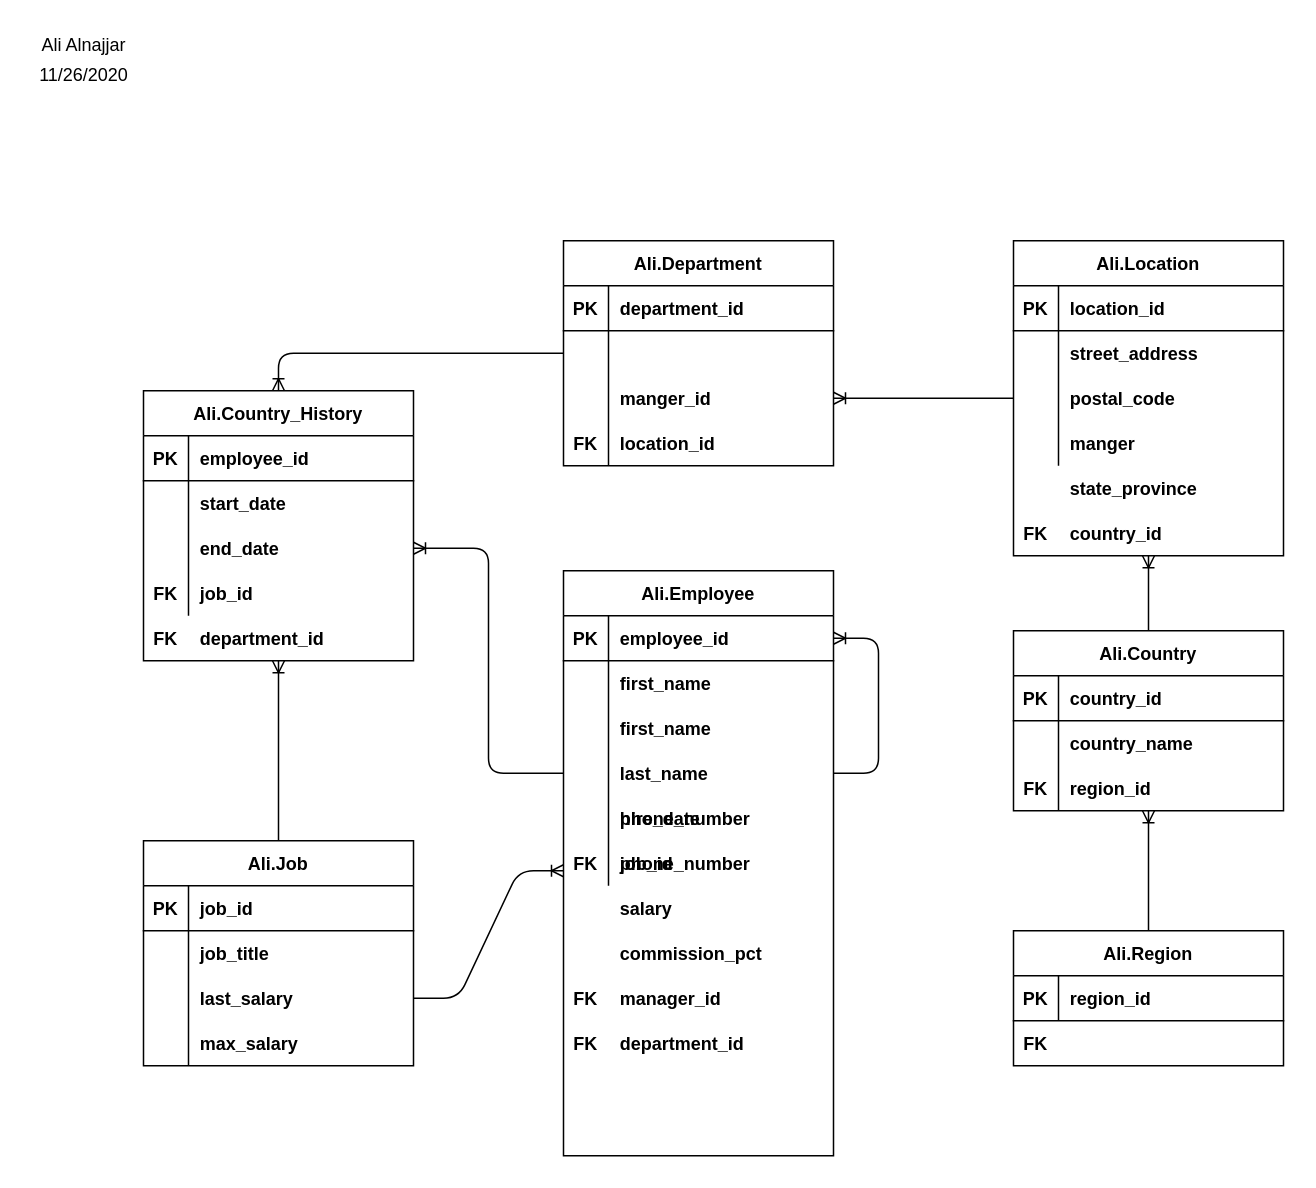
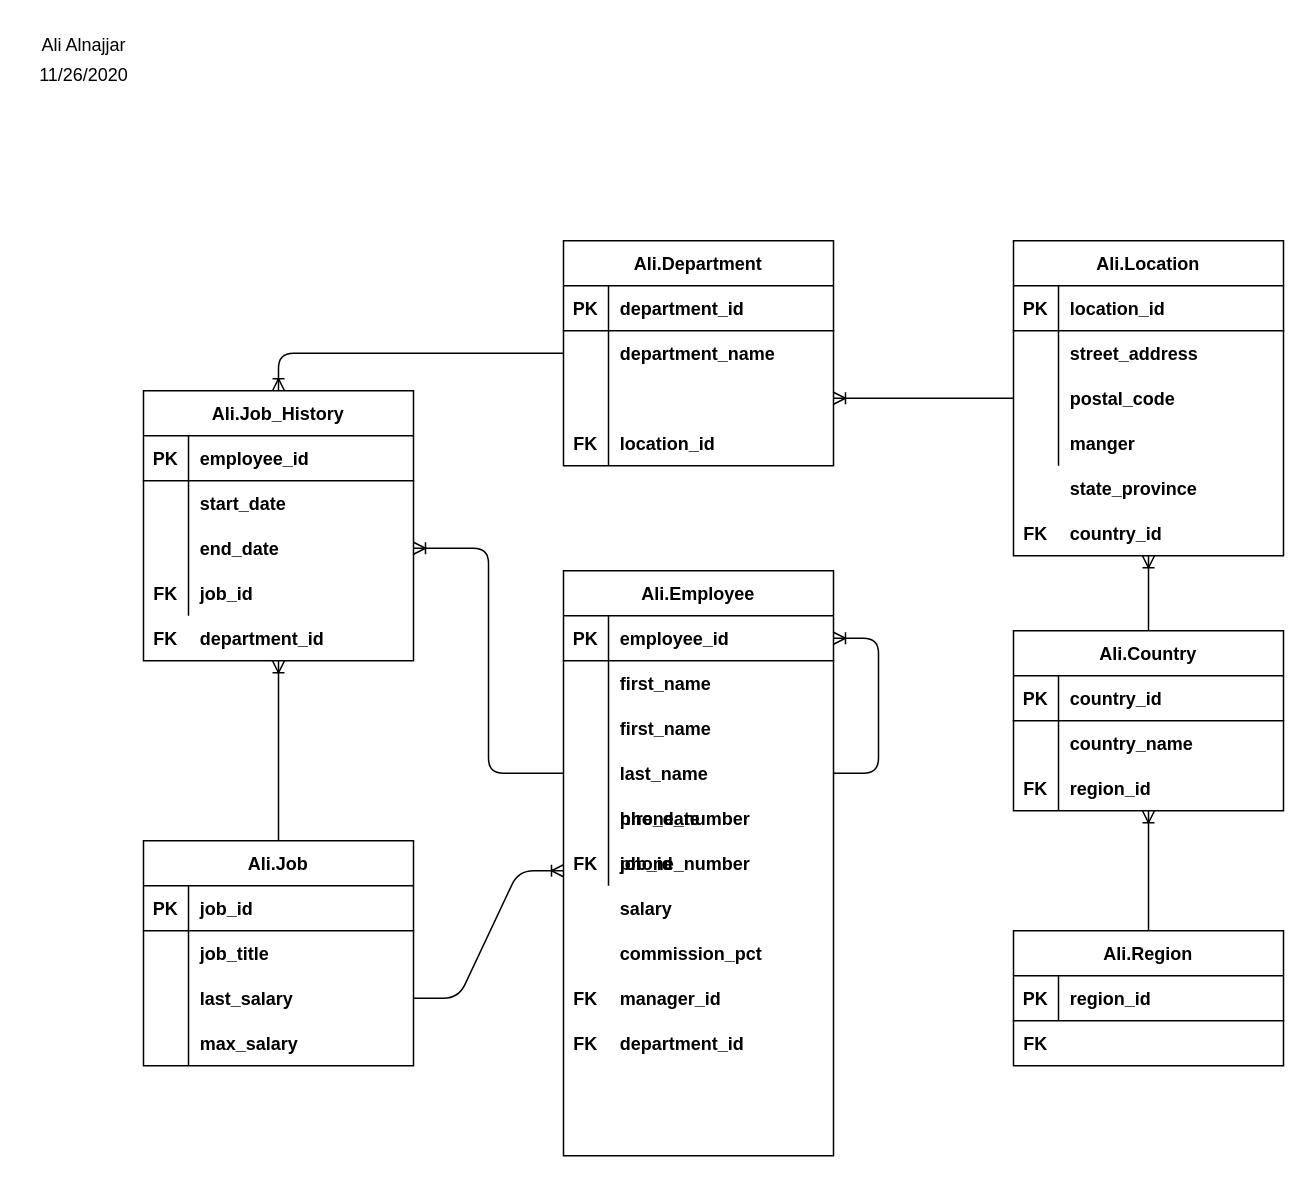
none -> (721, 353)
(721, 398) -> none
(278, 414) -> (278, 414)
